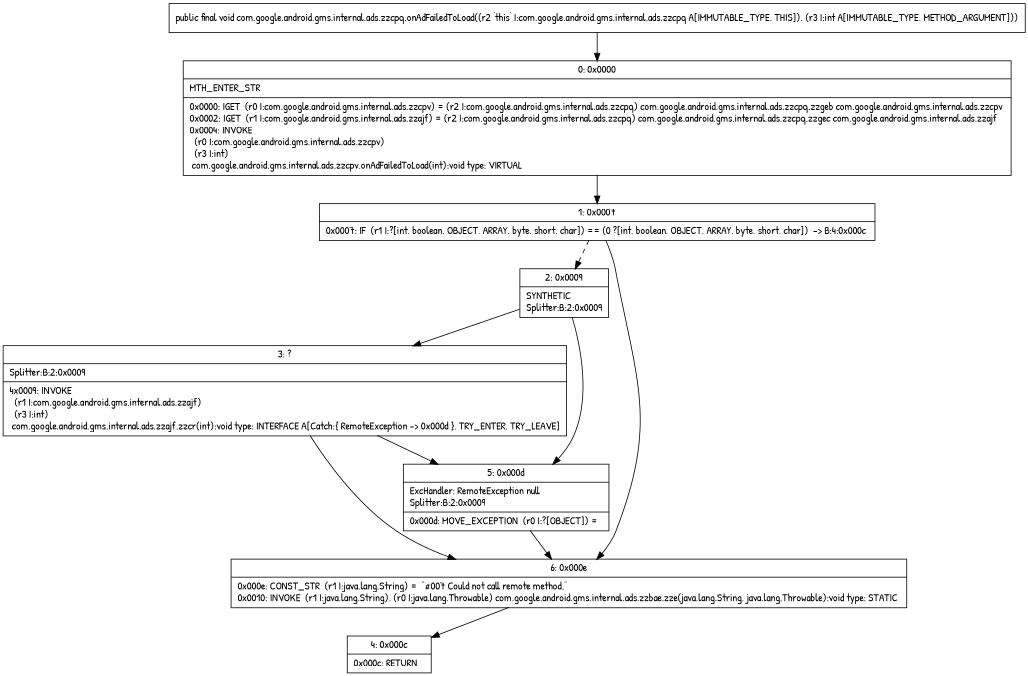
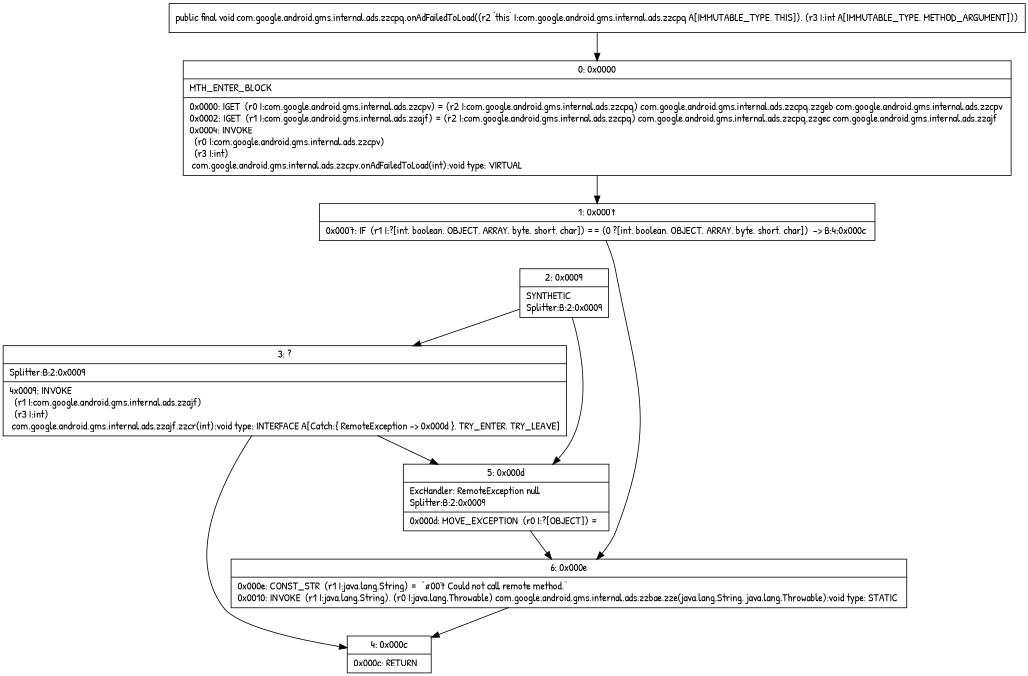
(225, 88) -> (231, 88)
(584, 251) -> none
(369, 508) -> (211, 580)
